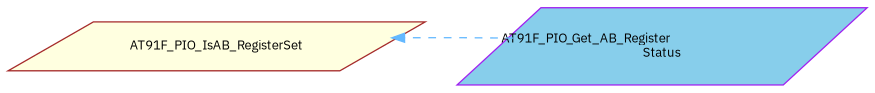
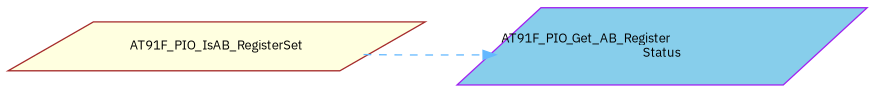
(459, 38) -> (423, 55)
